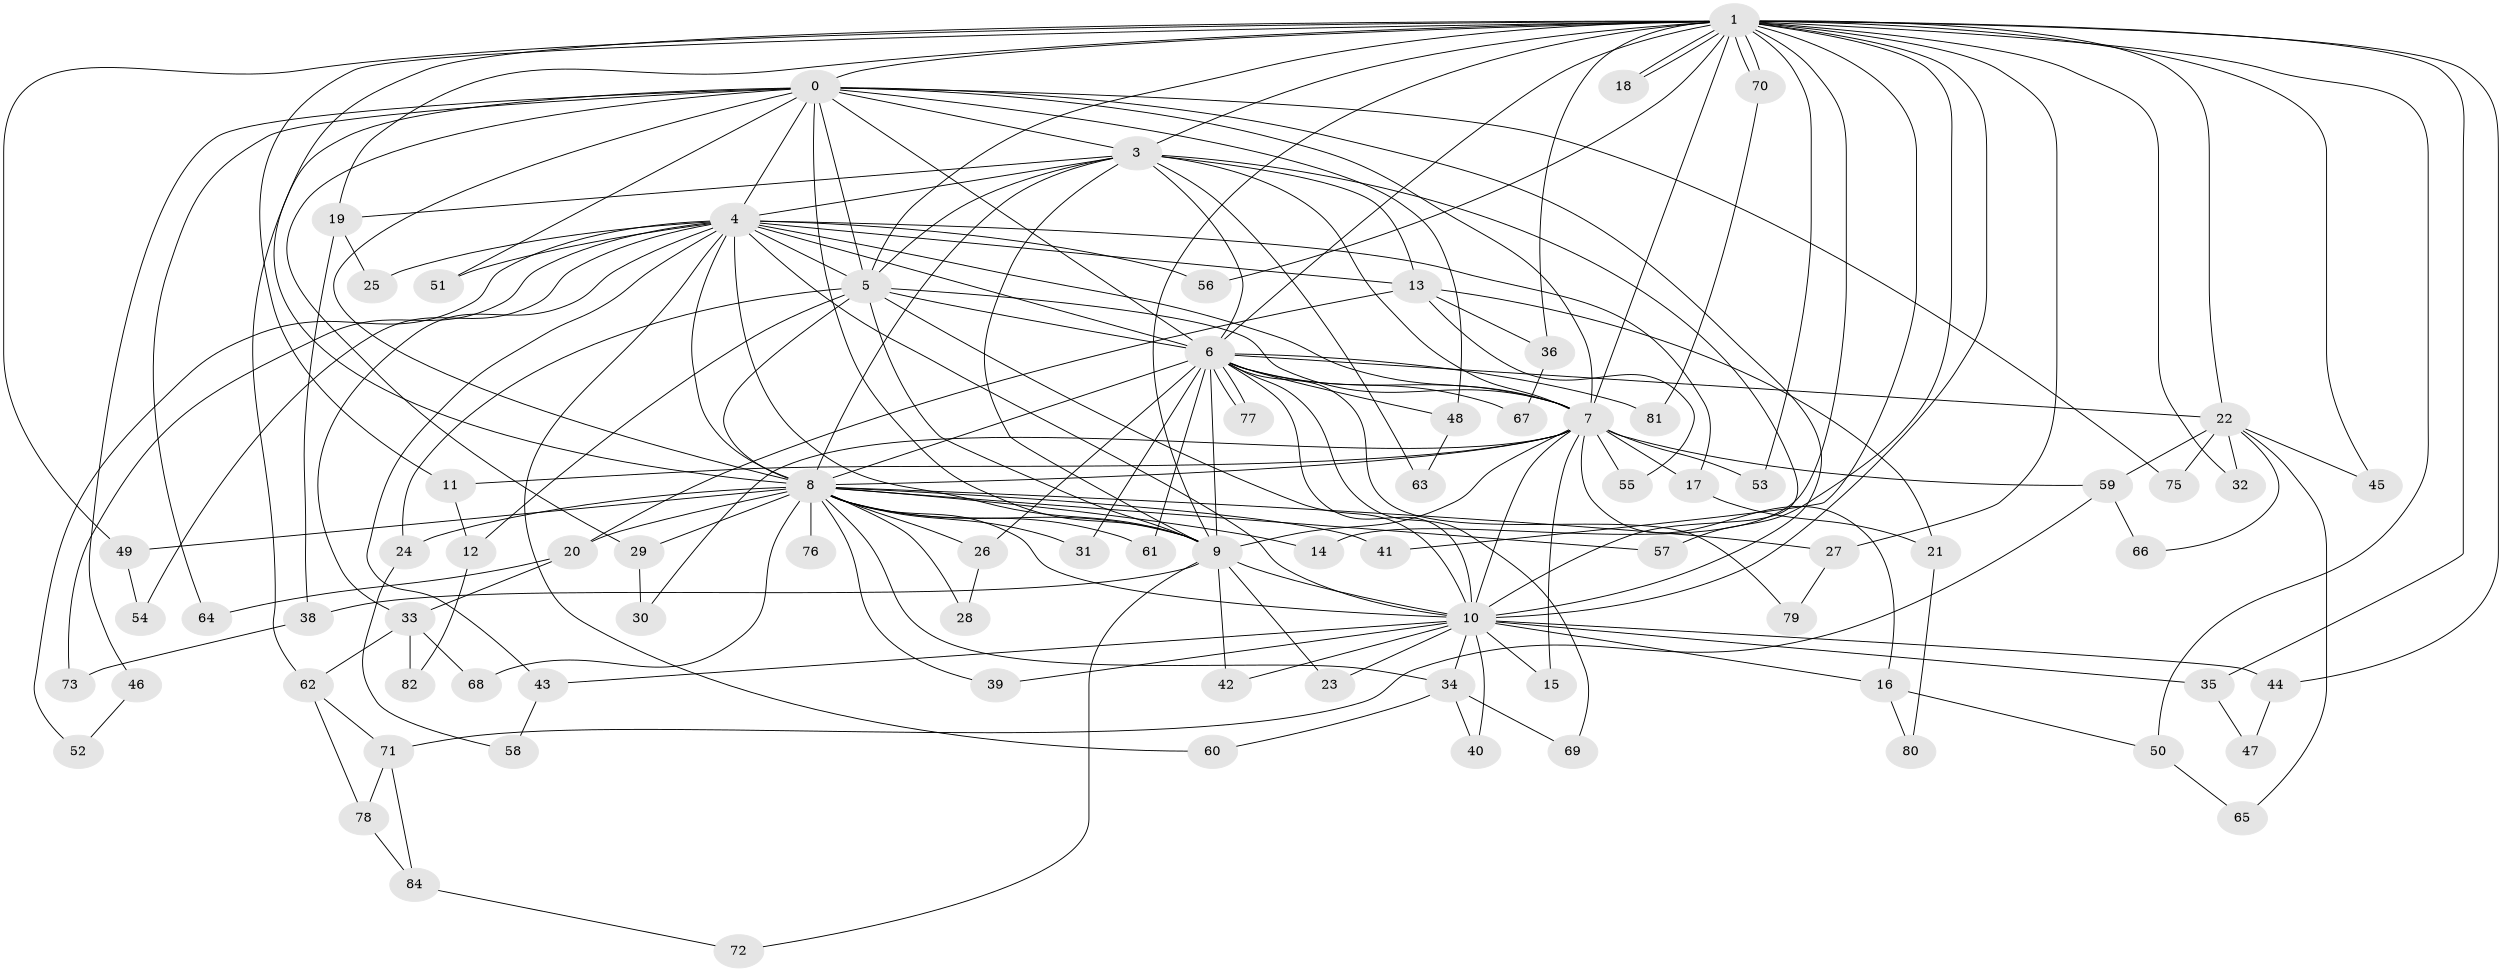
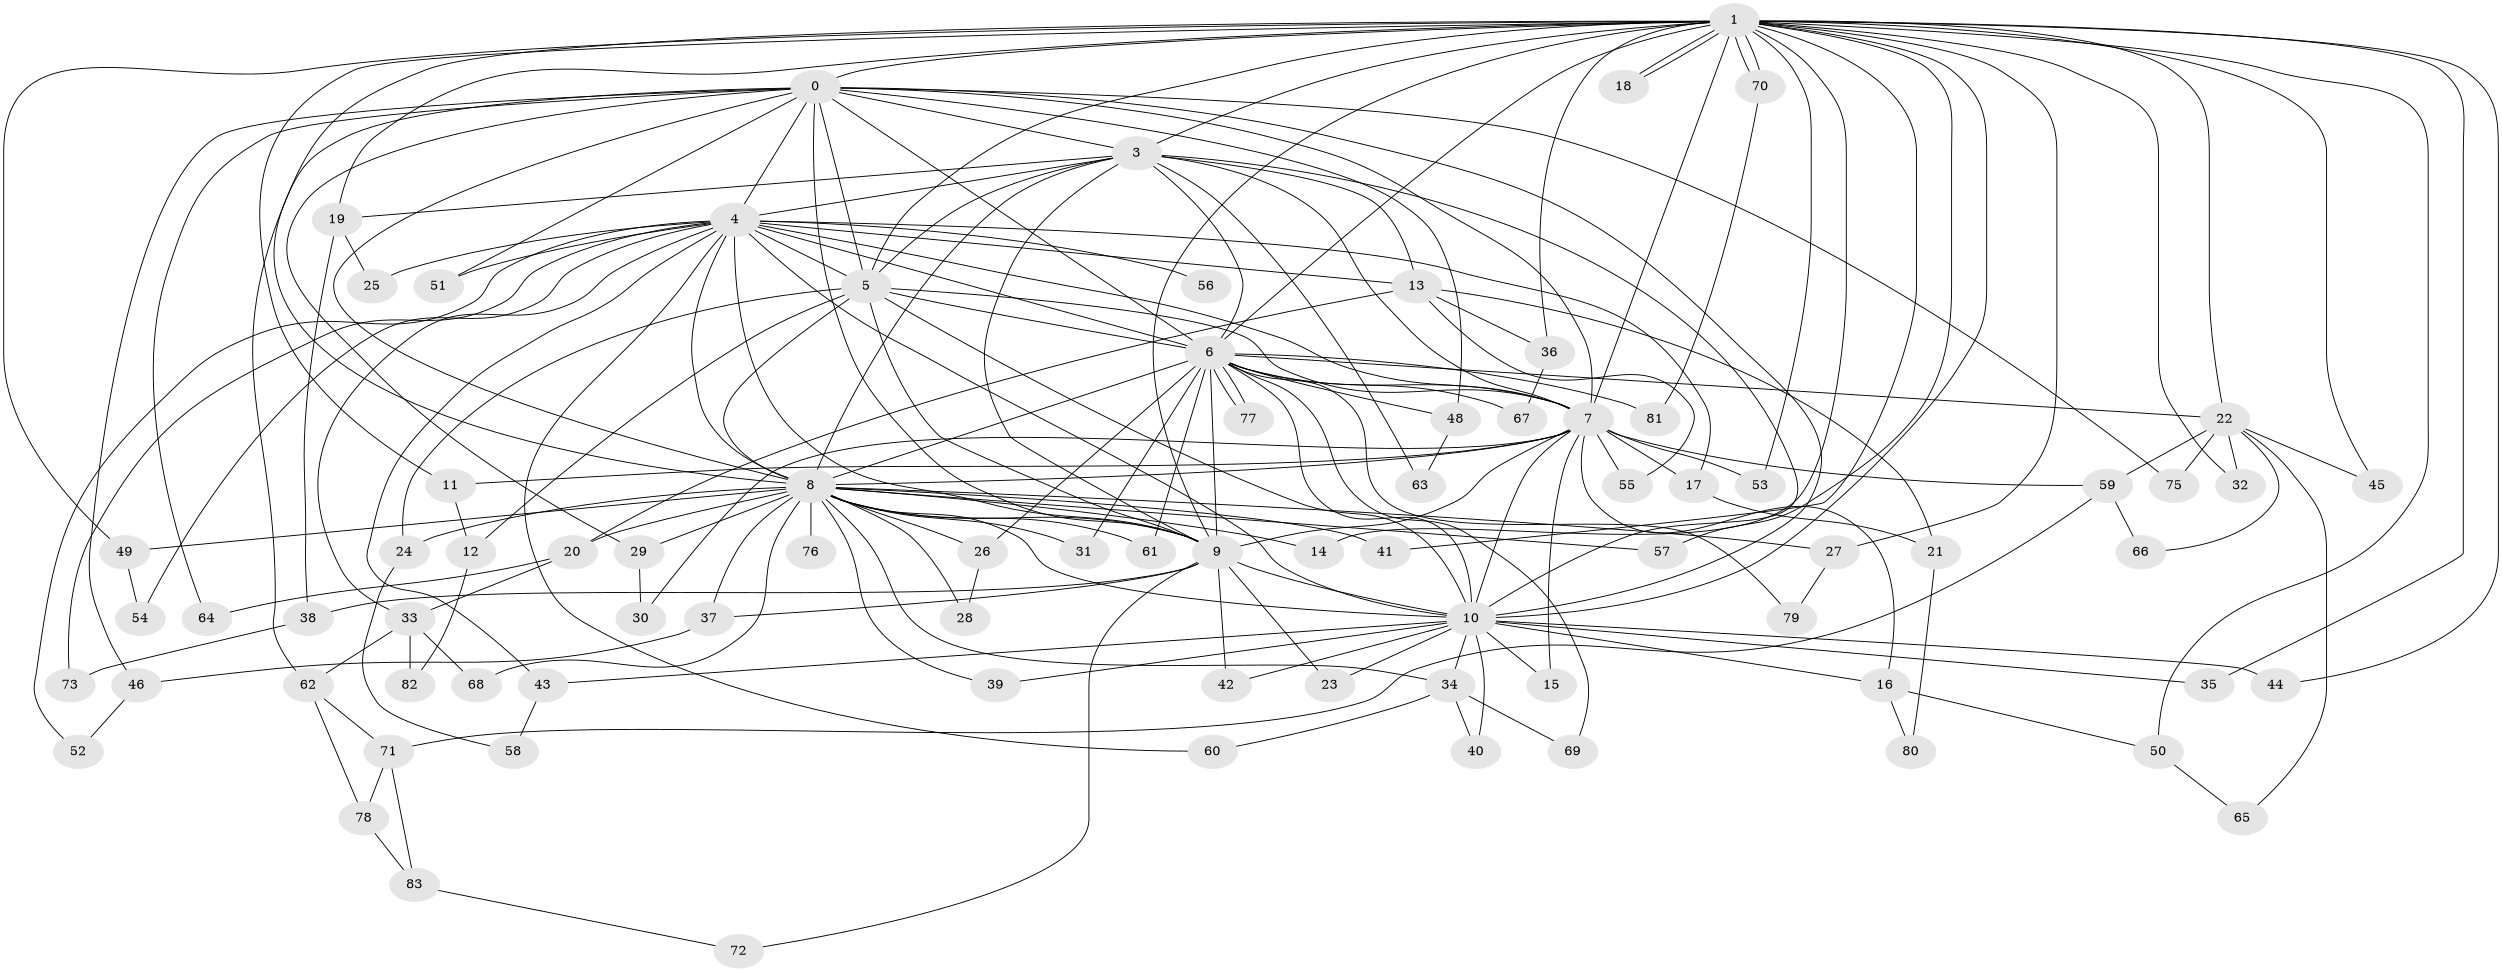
(1495, 191) -> none
none -> (709, 619)
(2251, 752) -> none
(415, 885) -> (415, 885)
